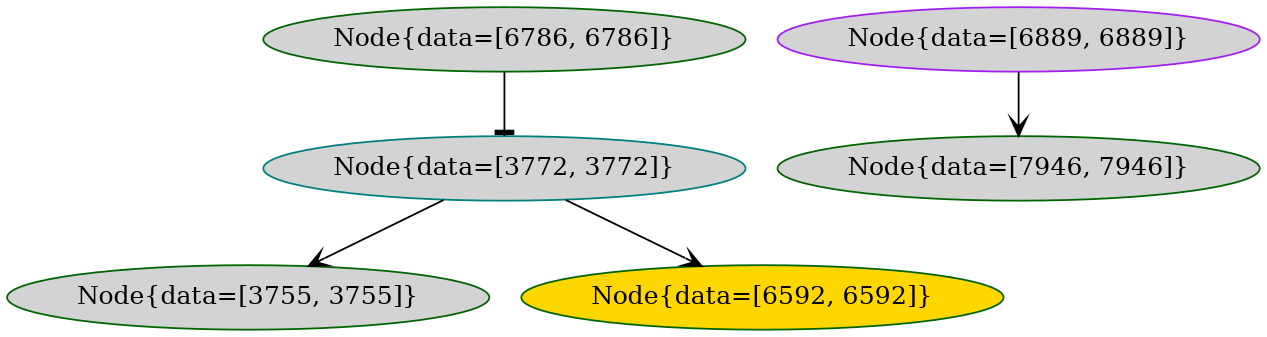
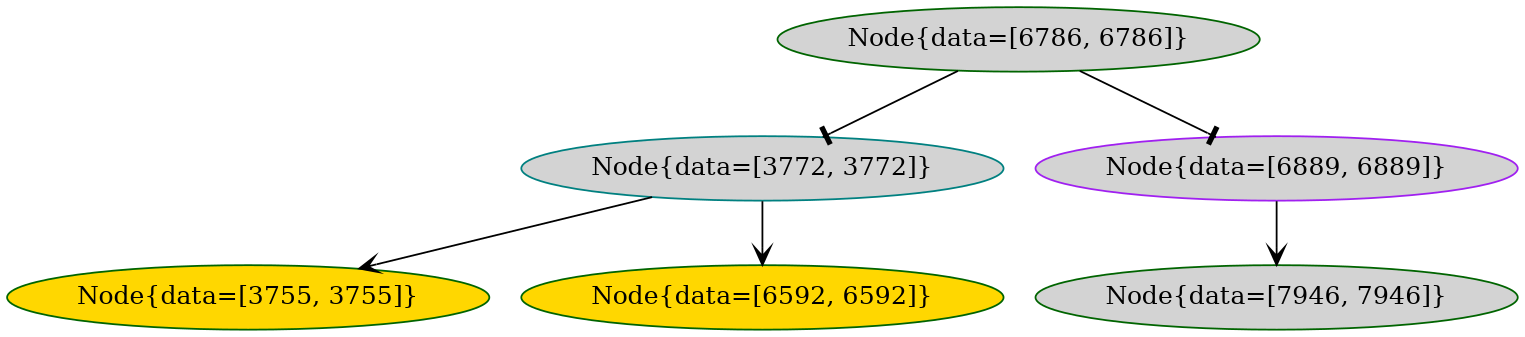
none -> (1144, 102)
(248, 297) -> (248, 297)
